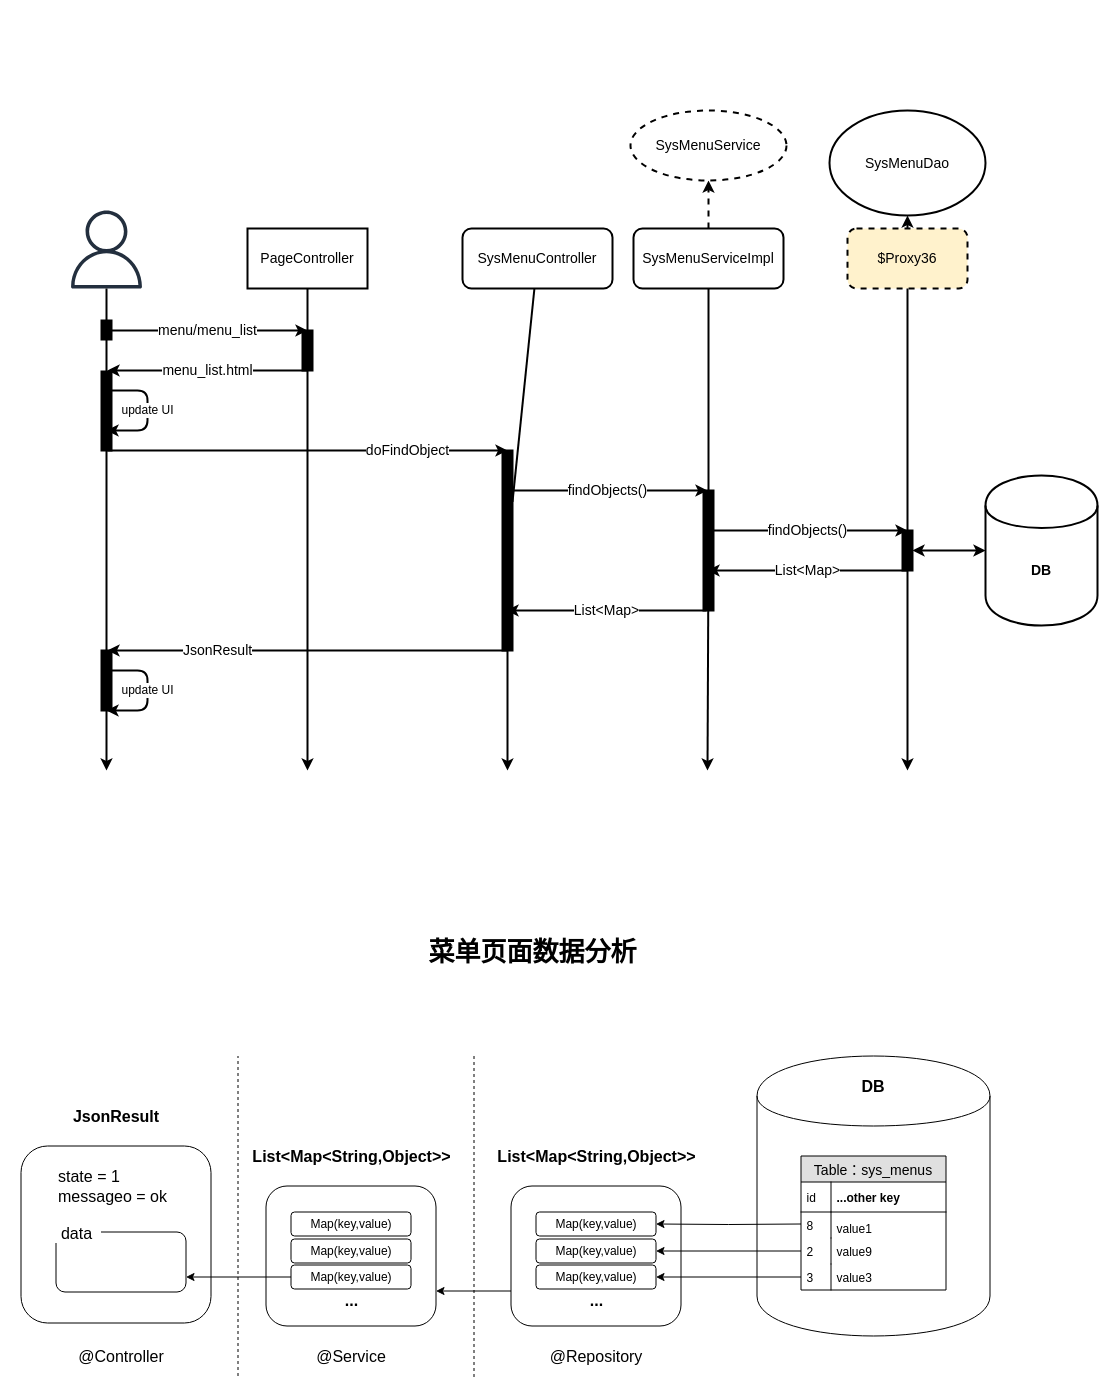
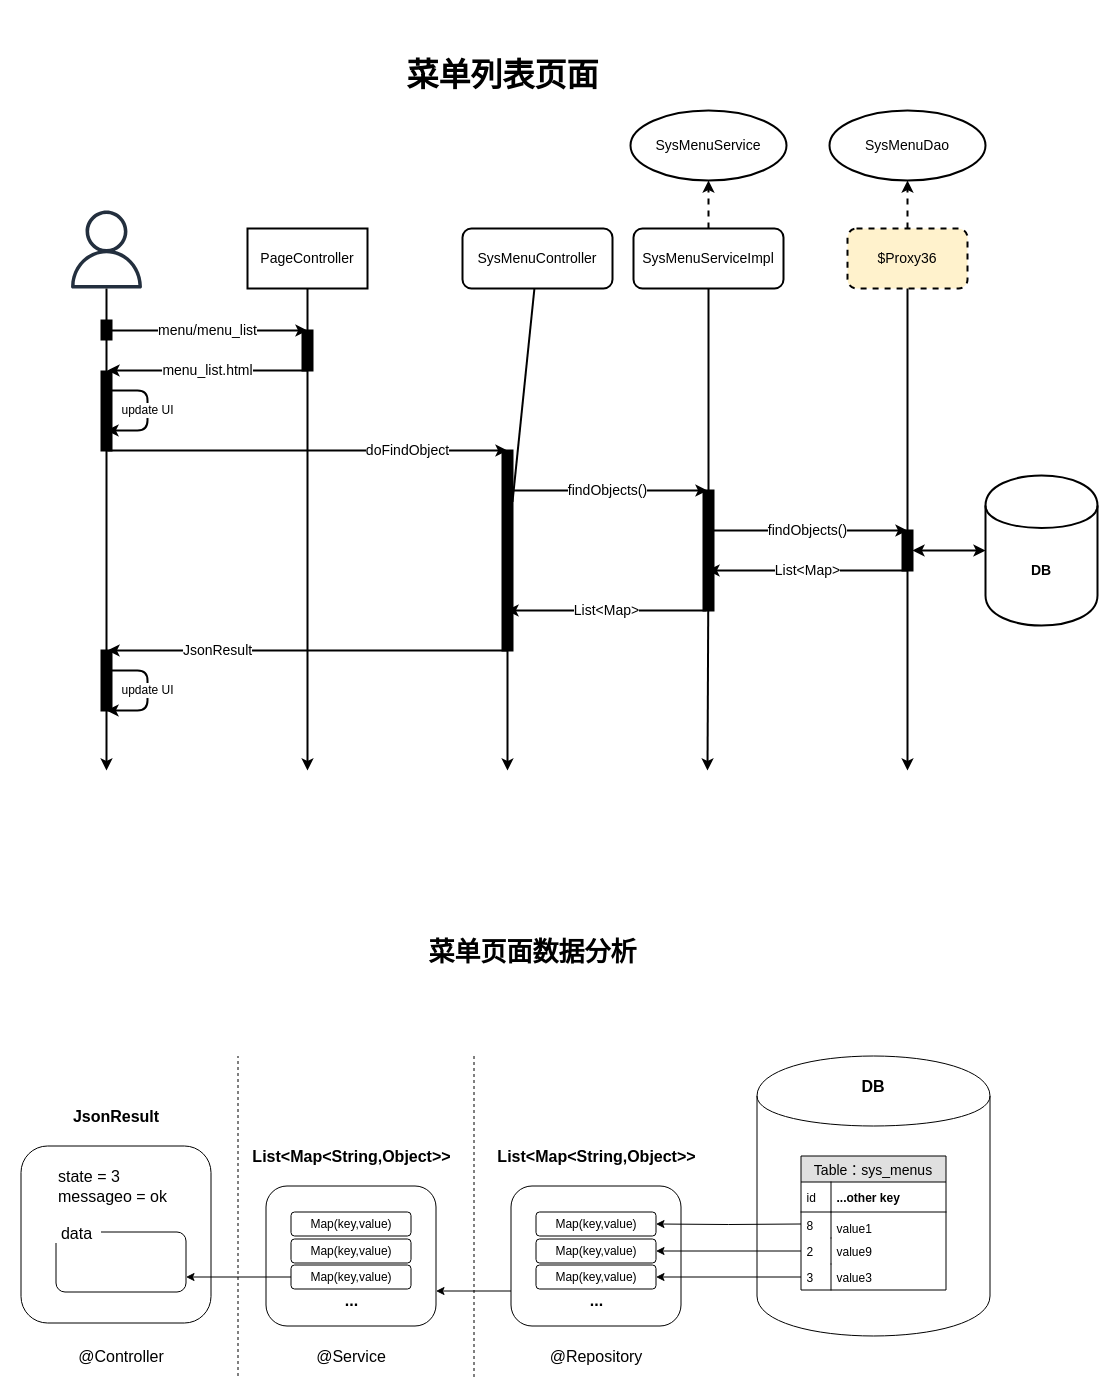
none -> (503, 76)
(709, 146) -> (709, 146)
(908, 163) -> (908, 146)
(113, 1187) -> (113, 1187)
